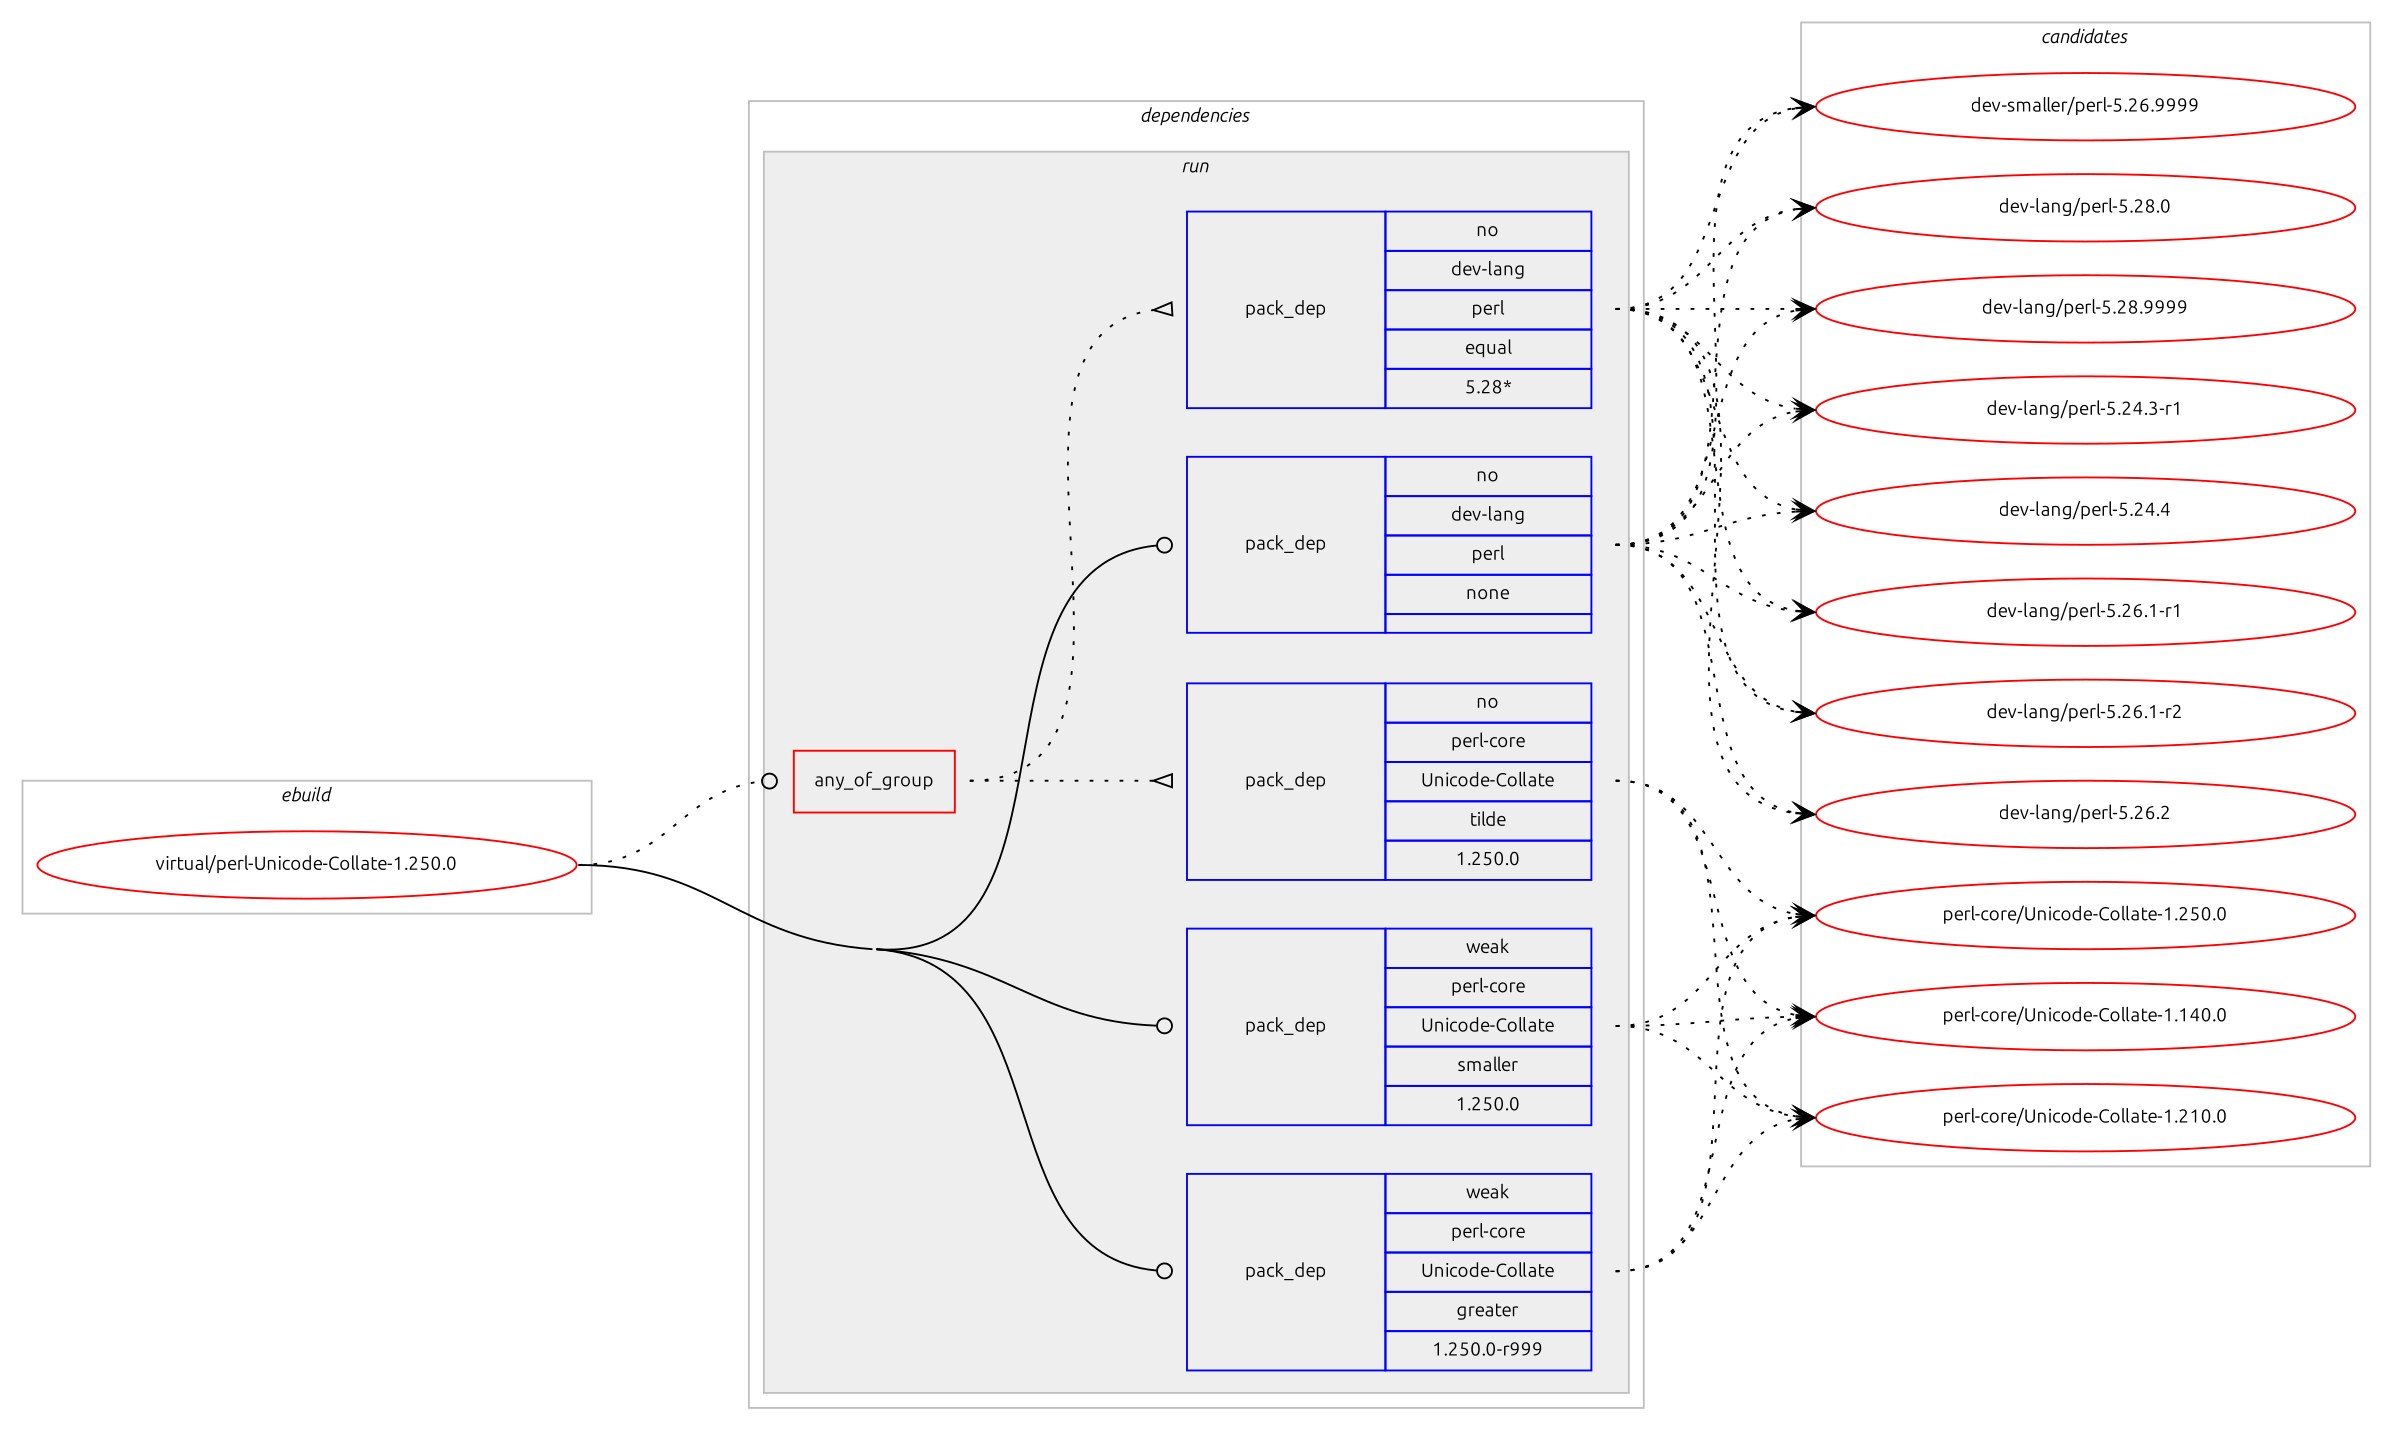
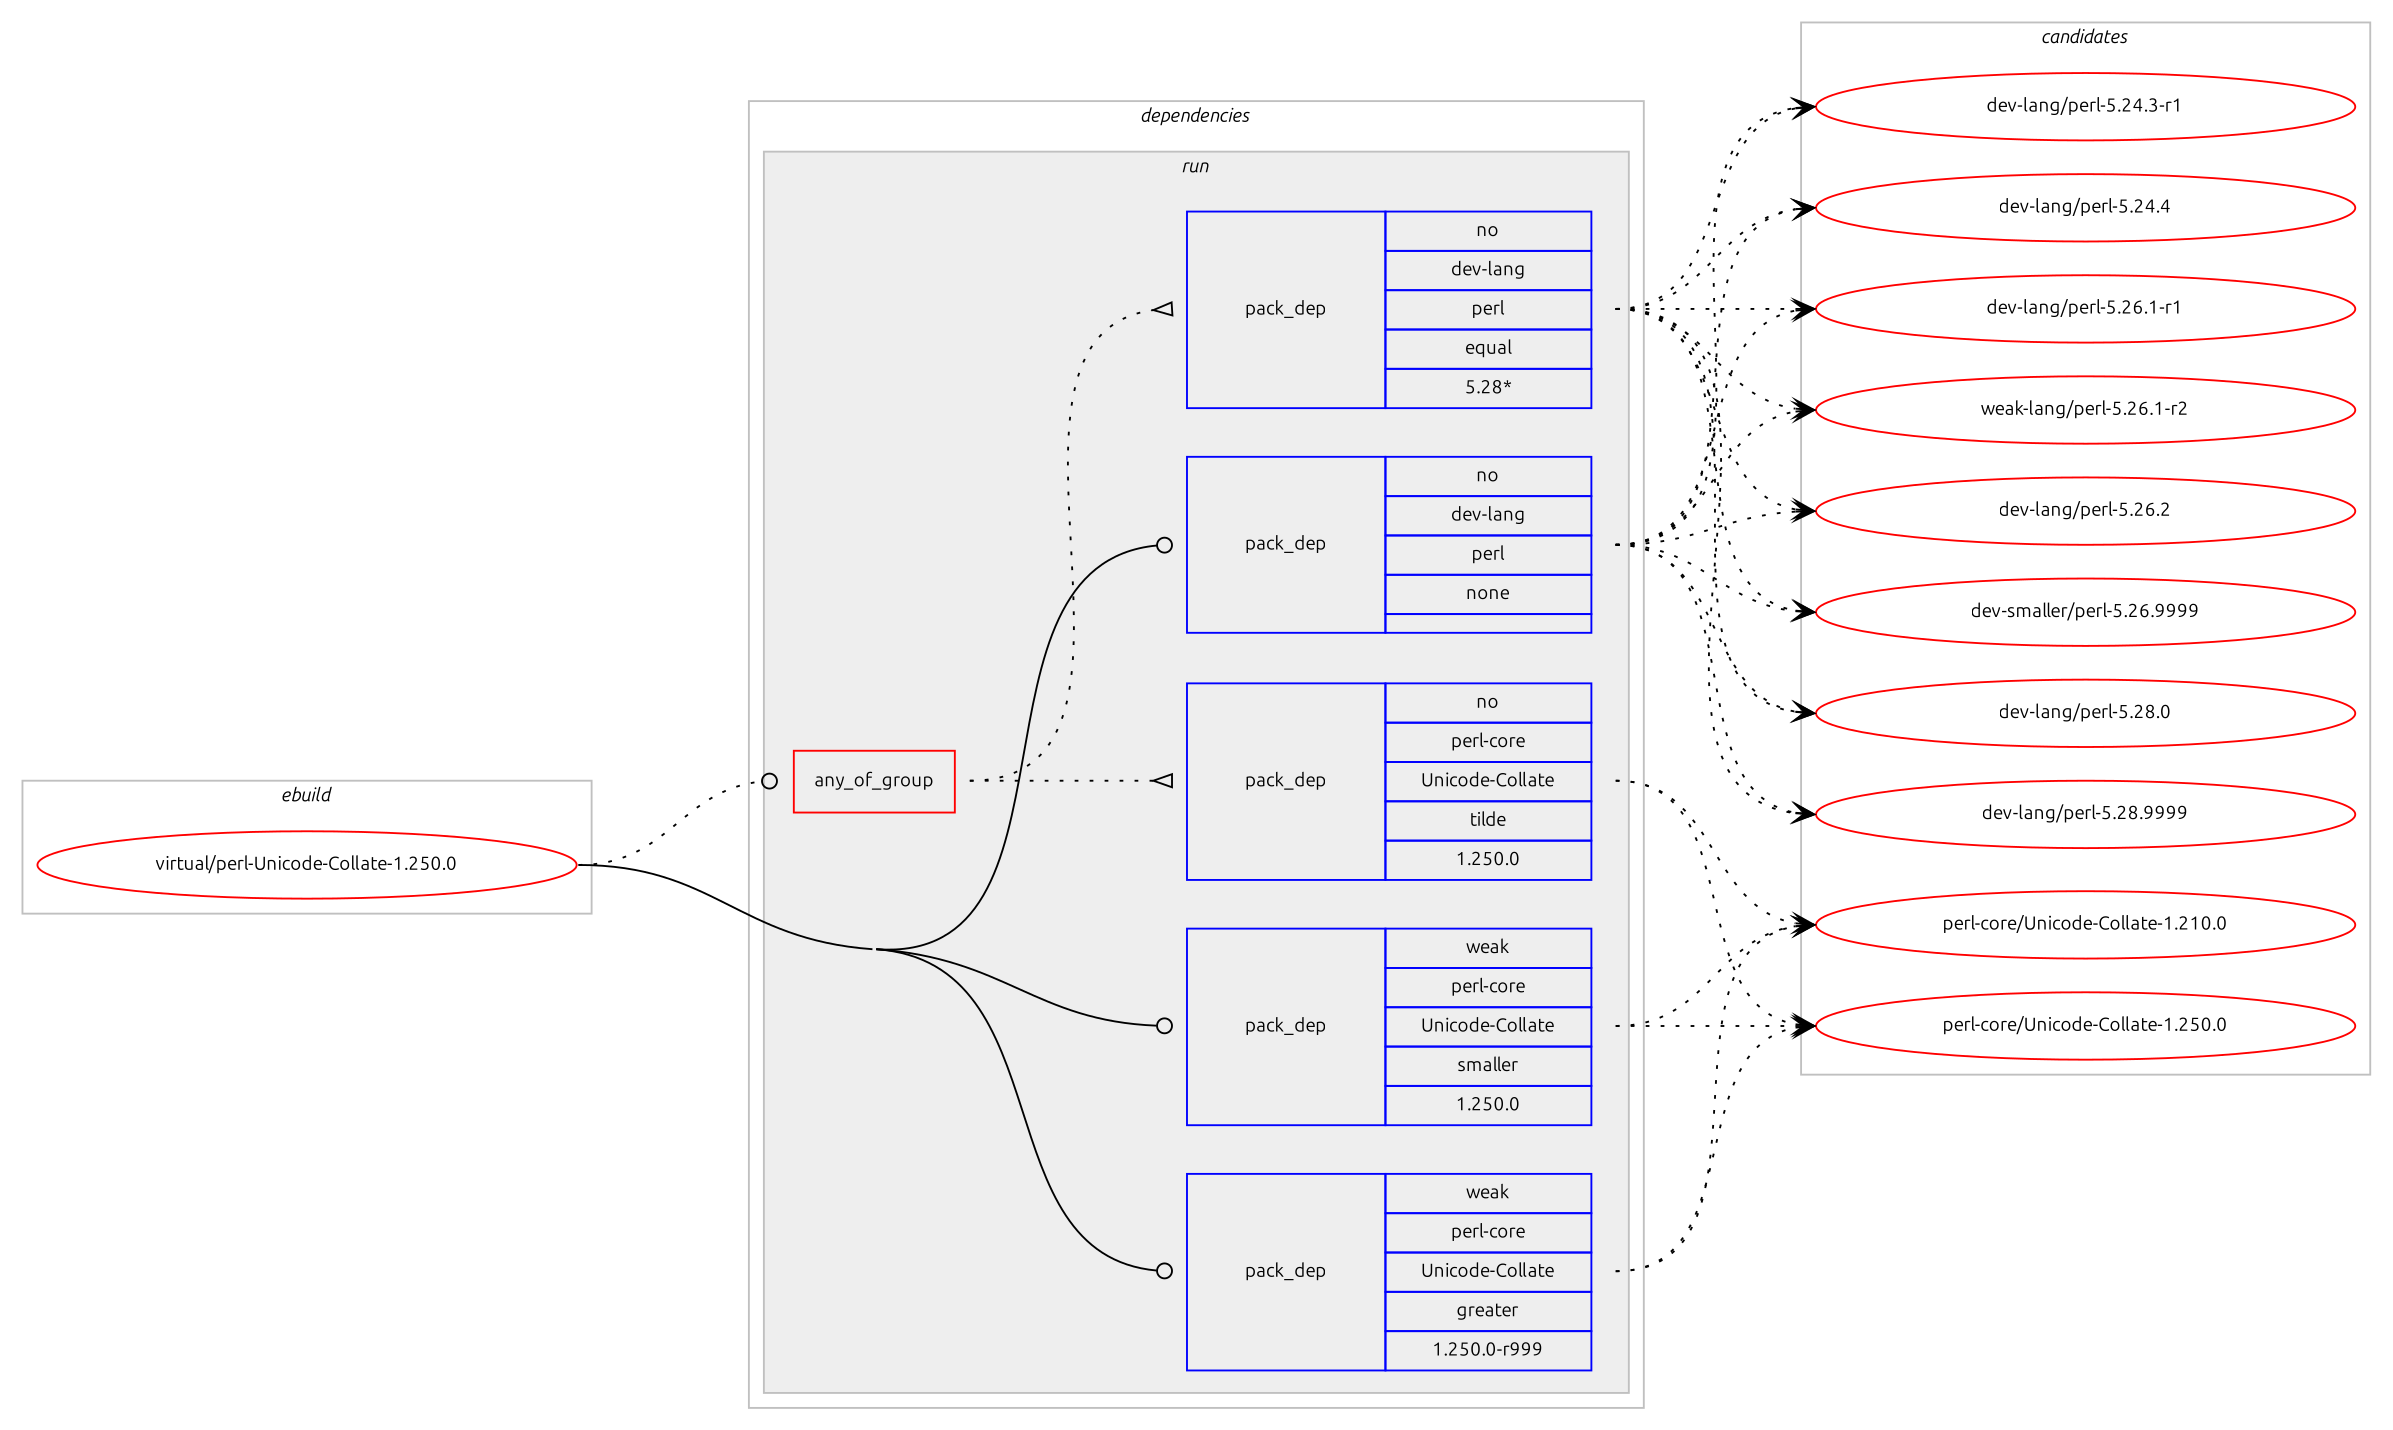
(2086, 713) -> (2086, 410)
(2086, 1017) -> none
